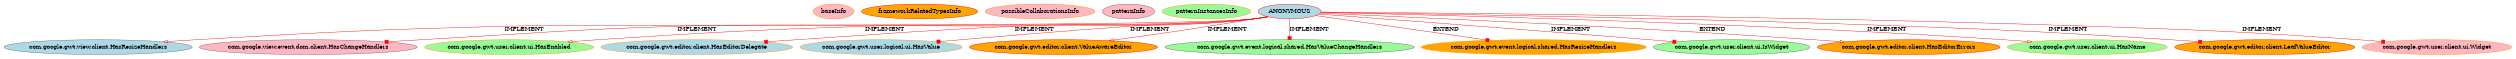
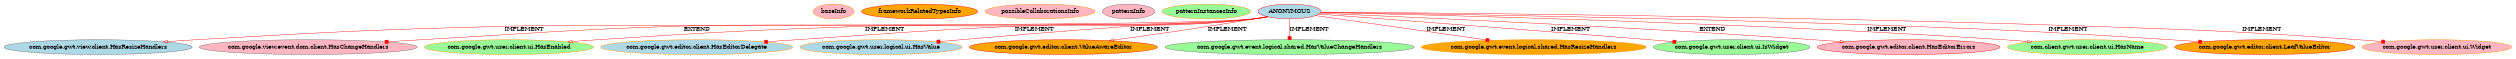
(697, 29) -> (697, 29)
(1446, 29) -> (1446, 29)
(1909, 47) -> (1909, 47)
(2087, 47) -> (2087, 47)
